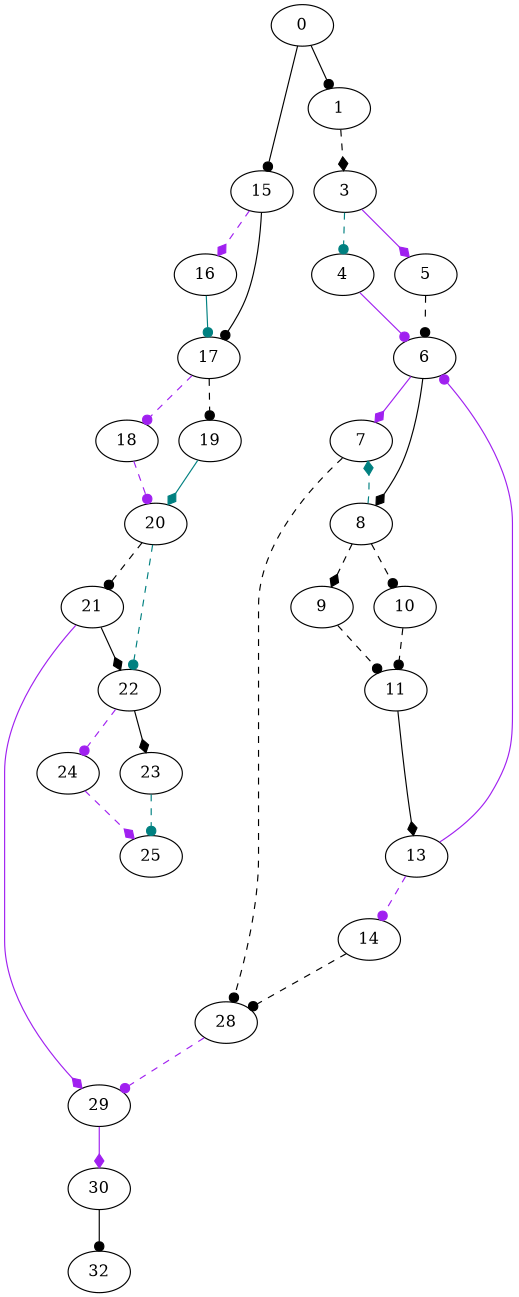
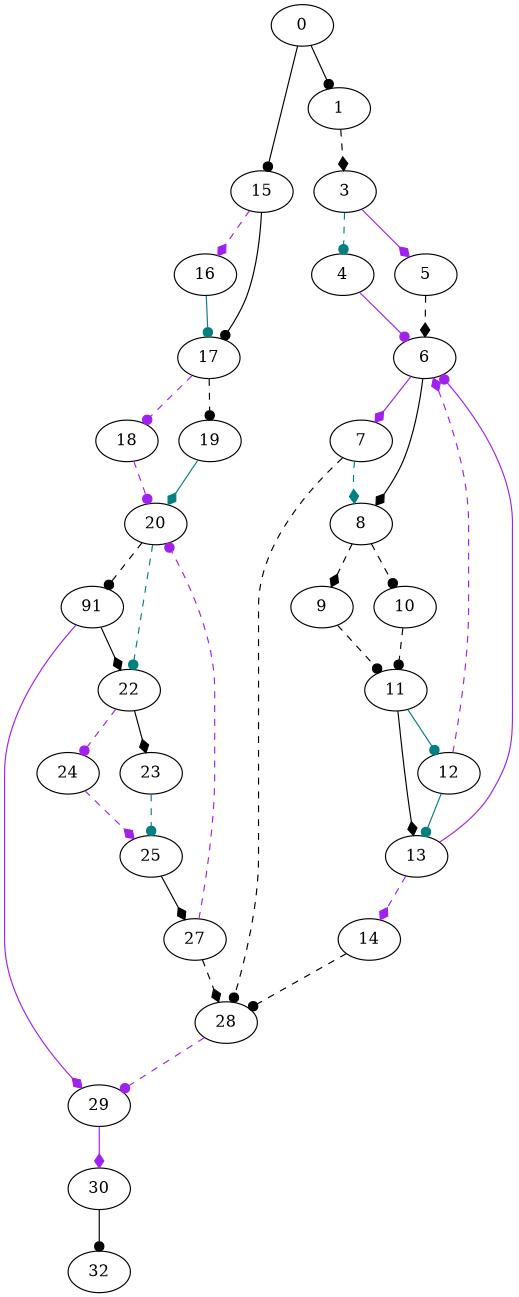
(425, 309) -> (425, 309)
(369, 489) -> (354, 475)
(92, 607) -> (92, 607)
none -> (449, 773)
(395, 894) -> (395, 894)
none -> (195, 939)
